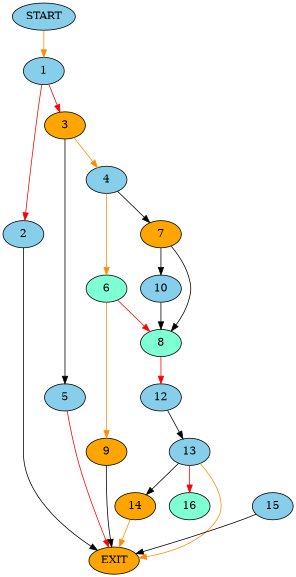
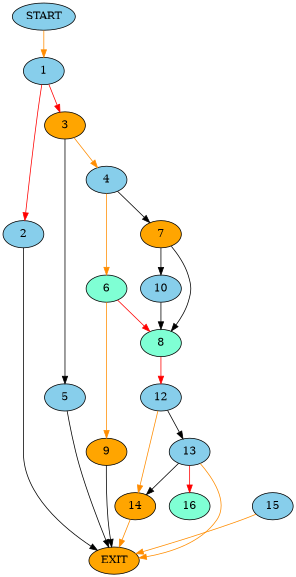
none -> (149, 448)
(83, 477) -> (83, 477)
(189, 538) -> (189, 538)
